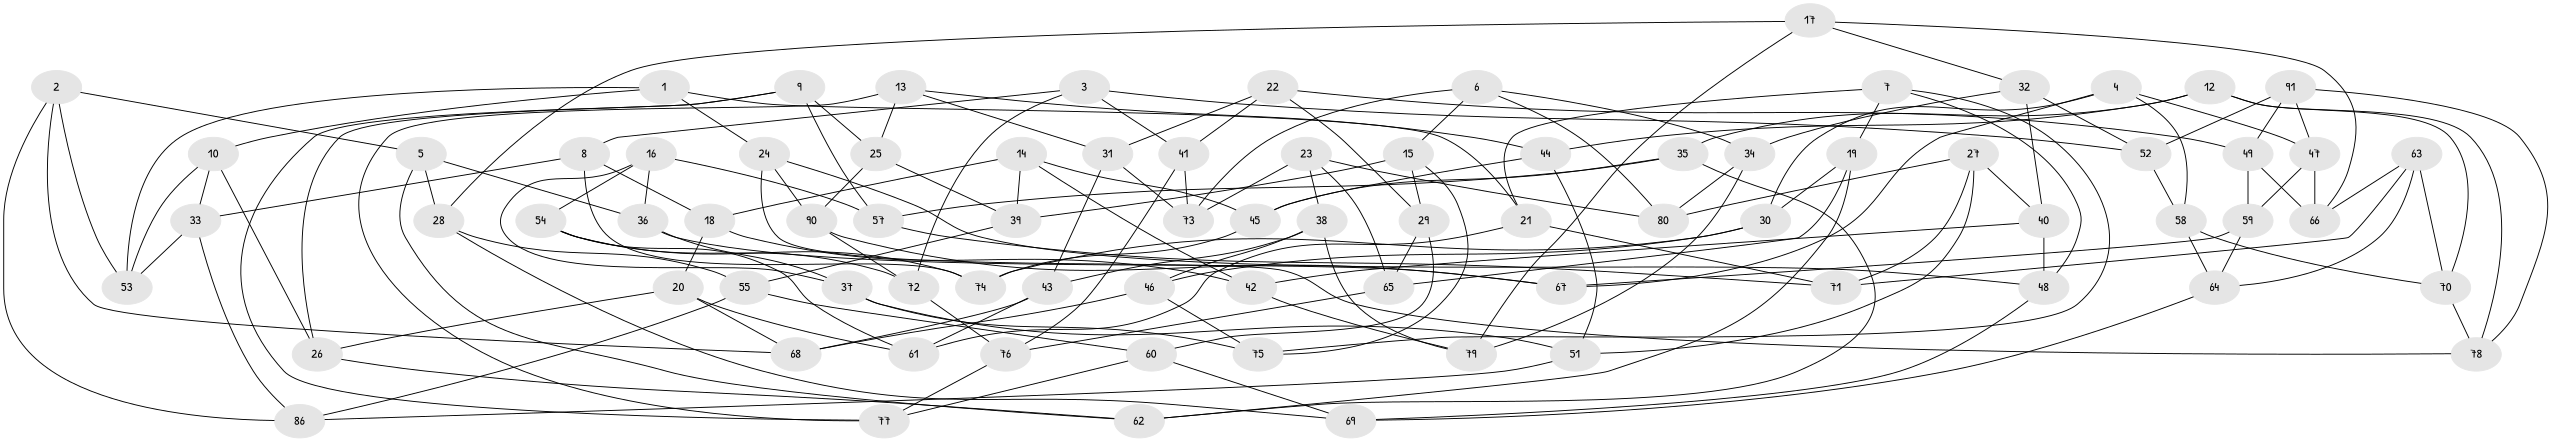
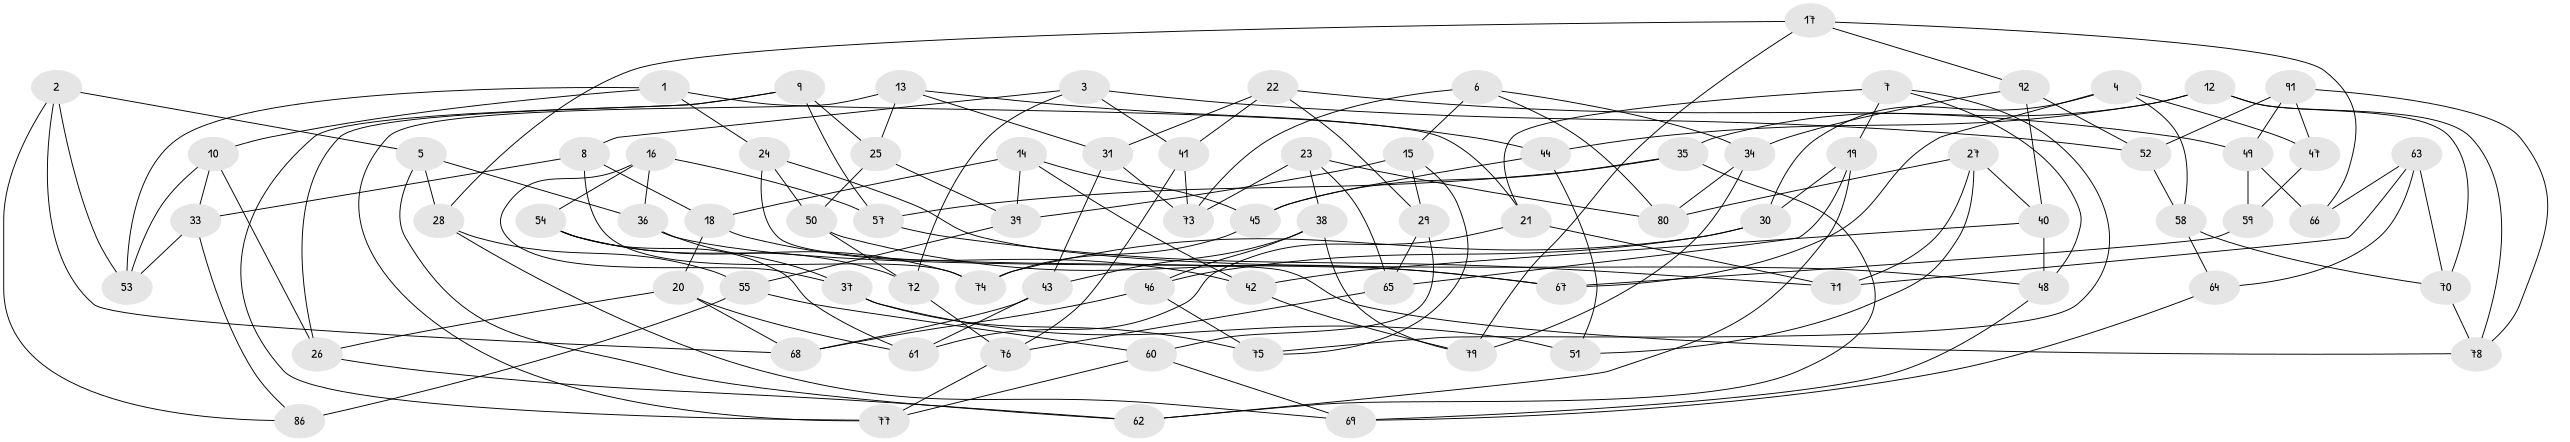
(2024, 87) -> (2024, 87)
(2315, 188) -> none
(812, 221) -> (812, 221)
(2230, 256) -> none
(1093, 393) -> none
